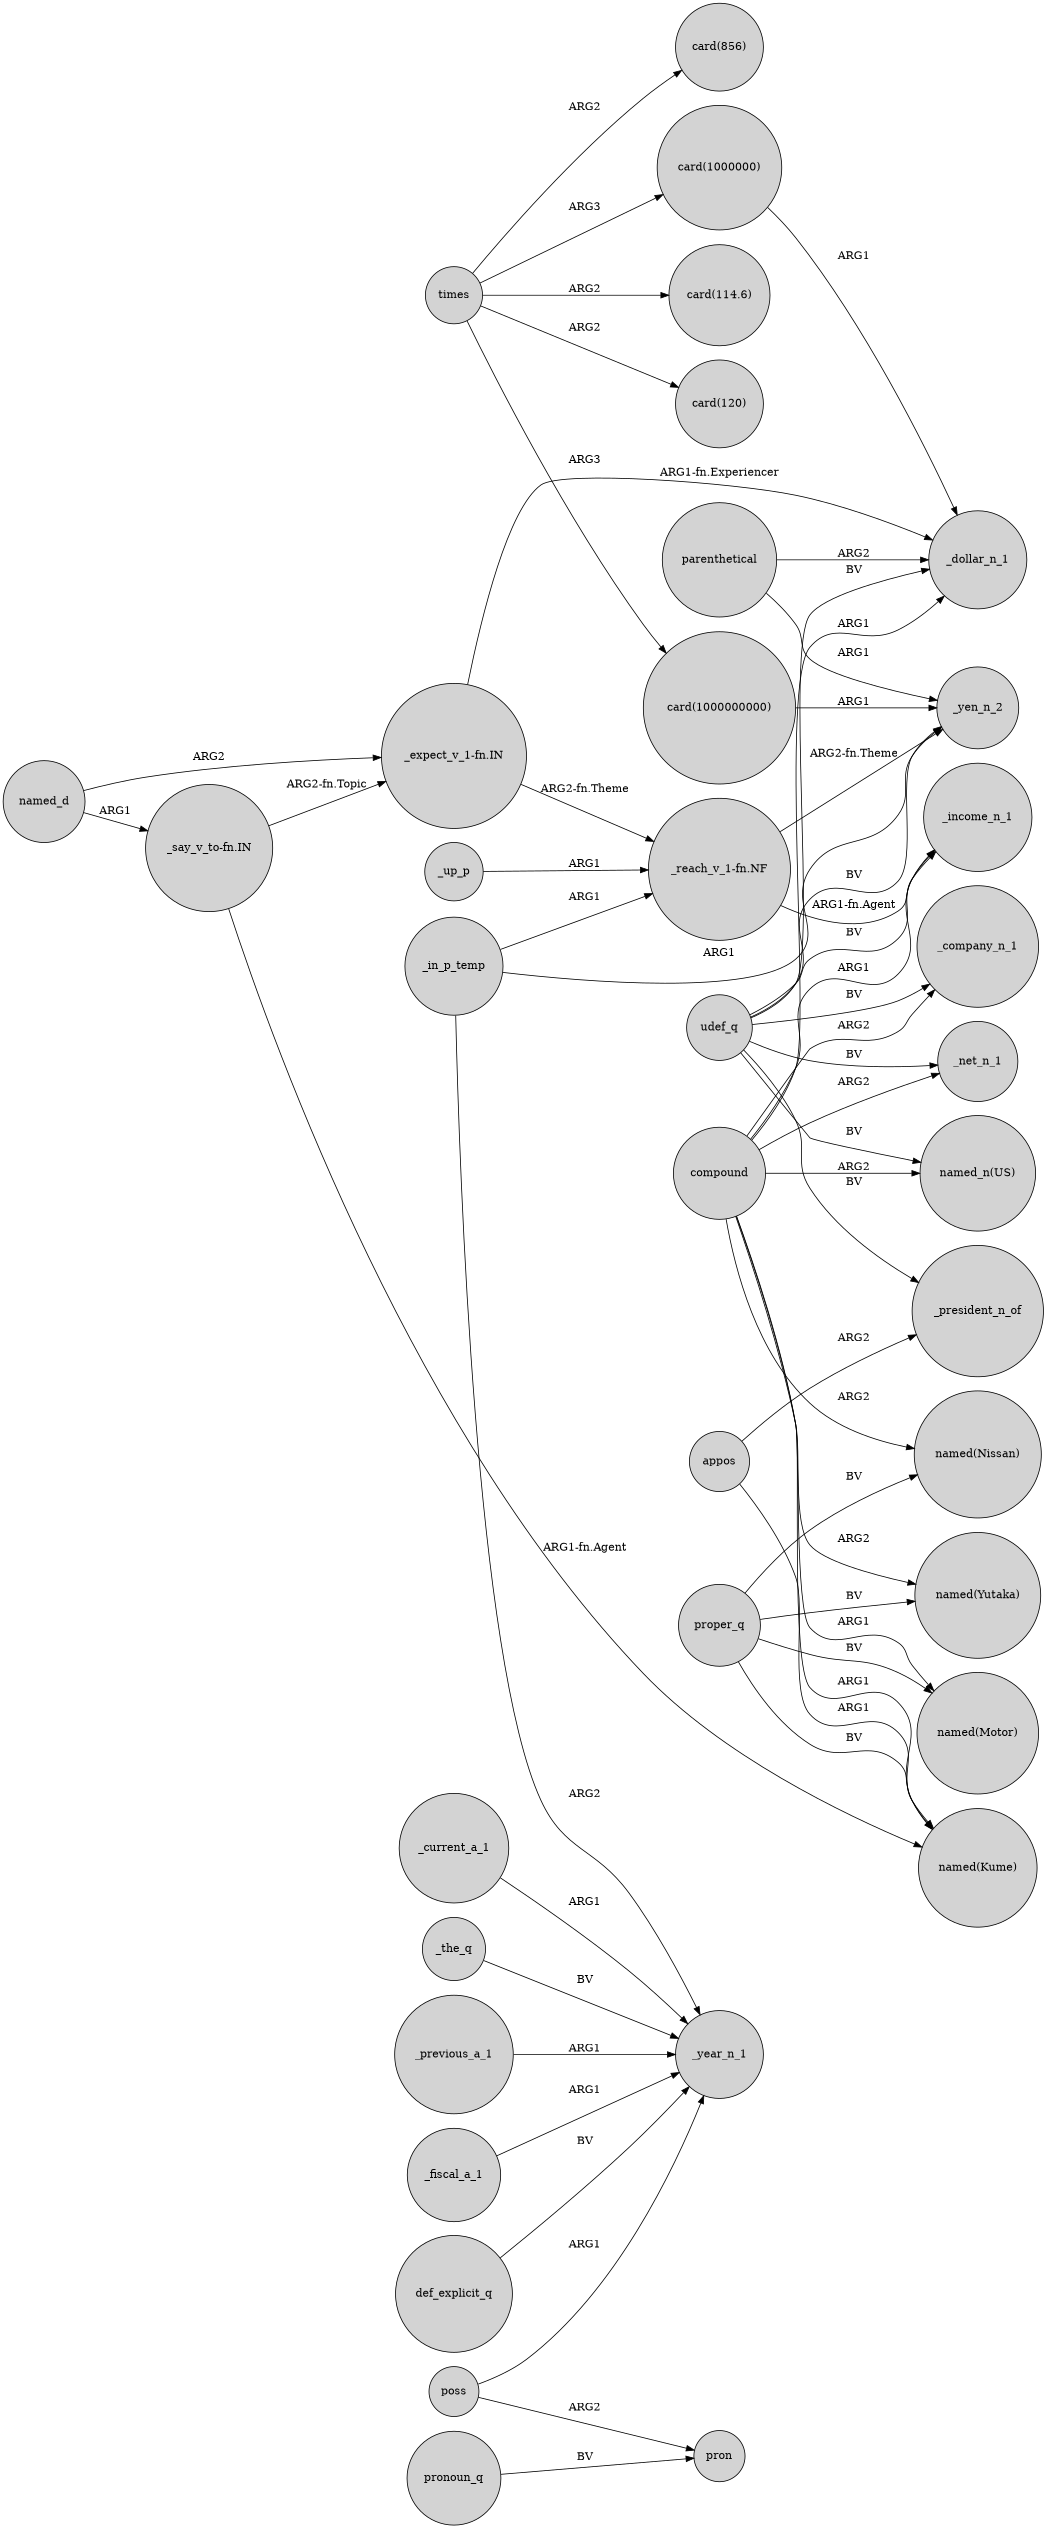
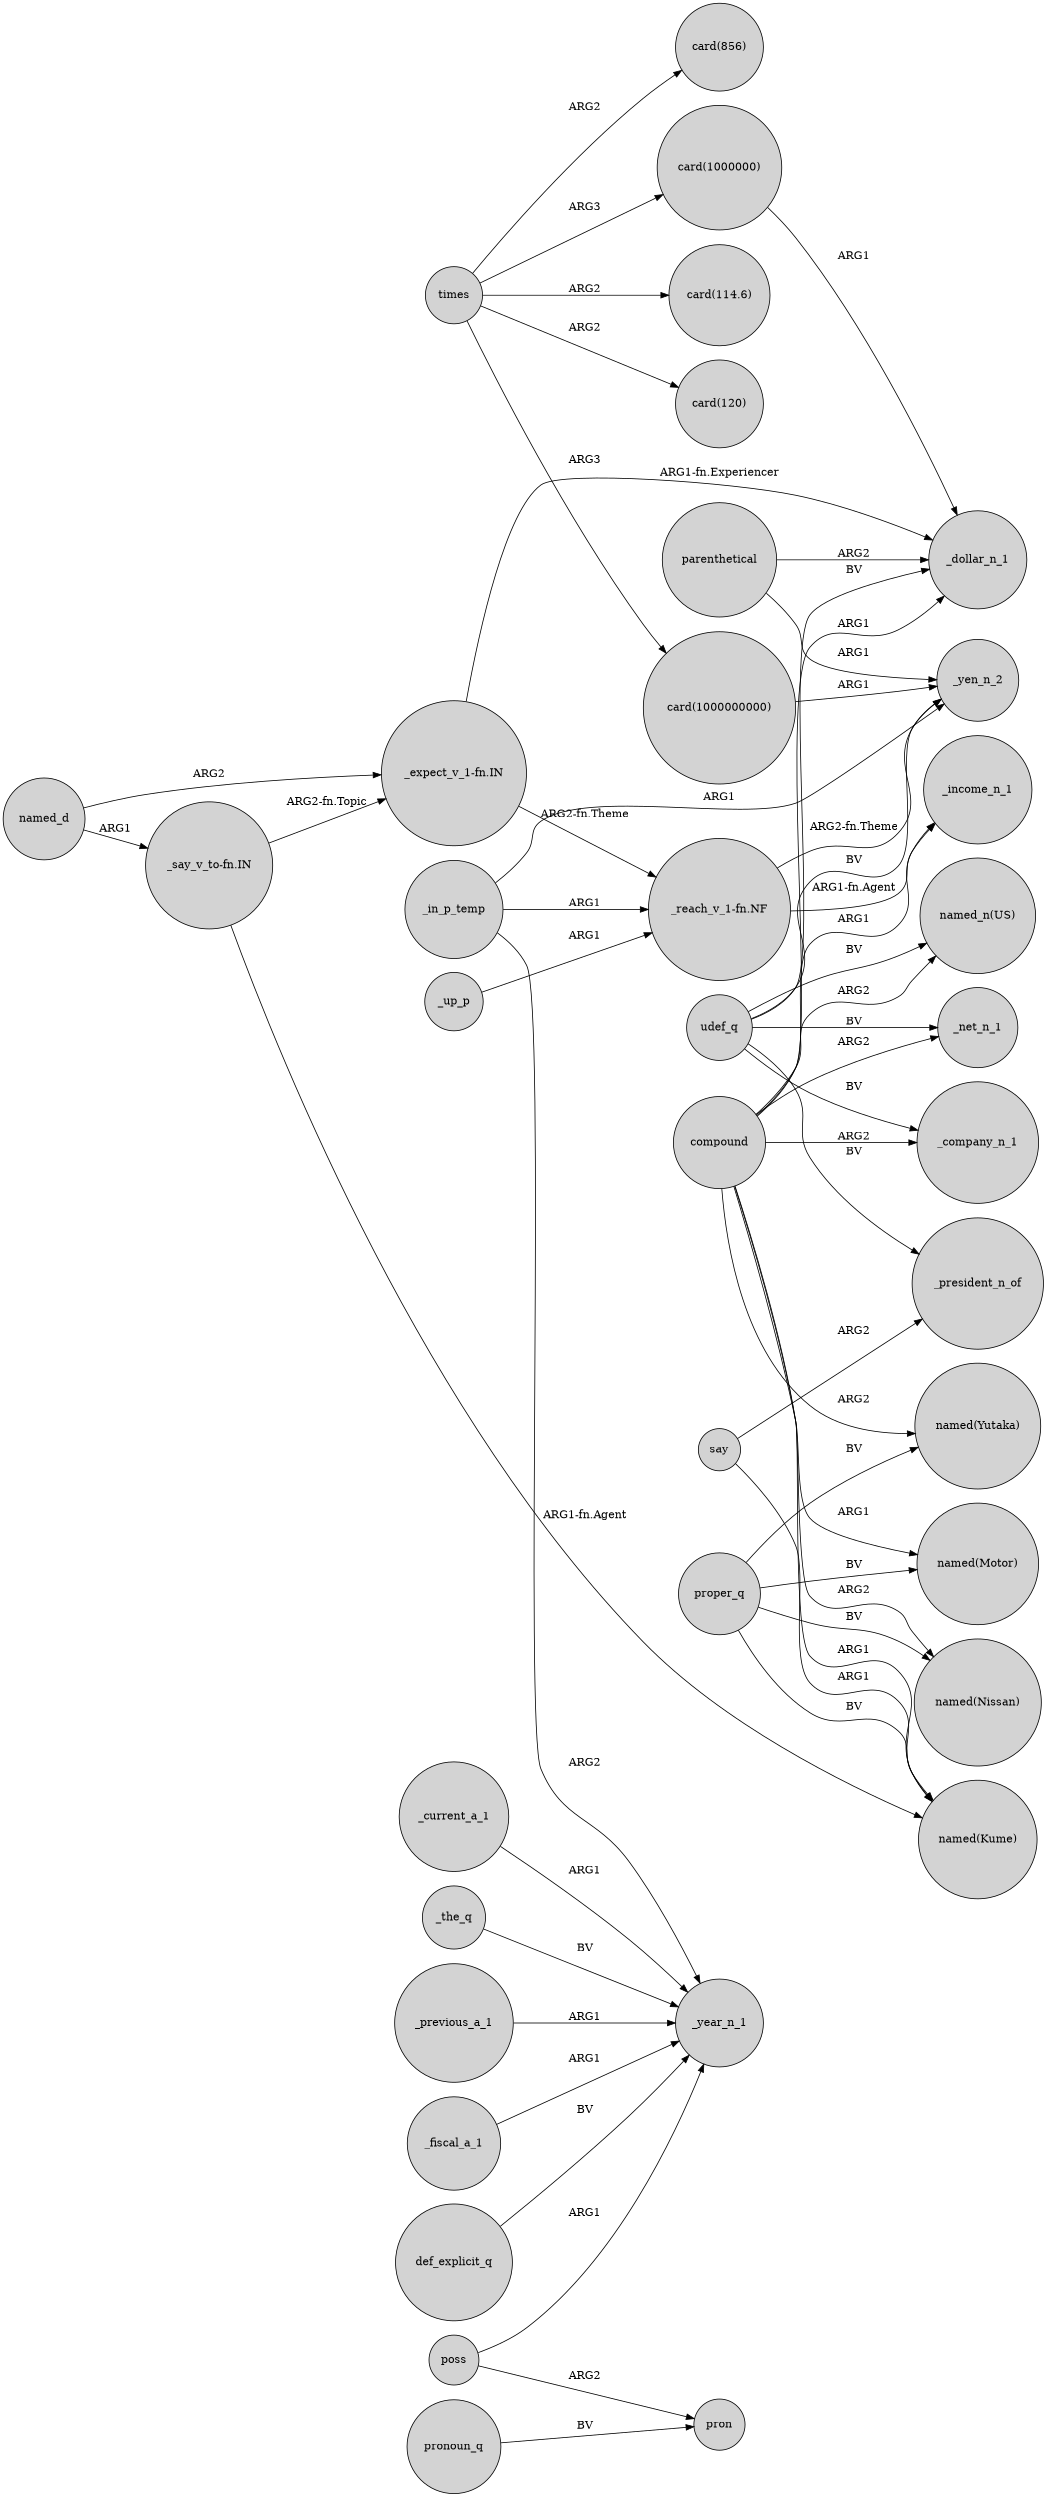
(858, 951) -> none
(719, 1462) -> (719, 1450)
